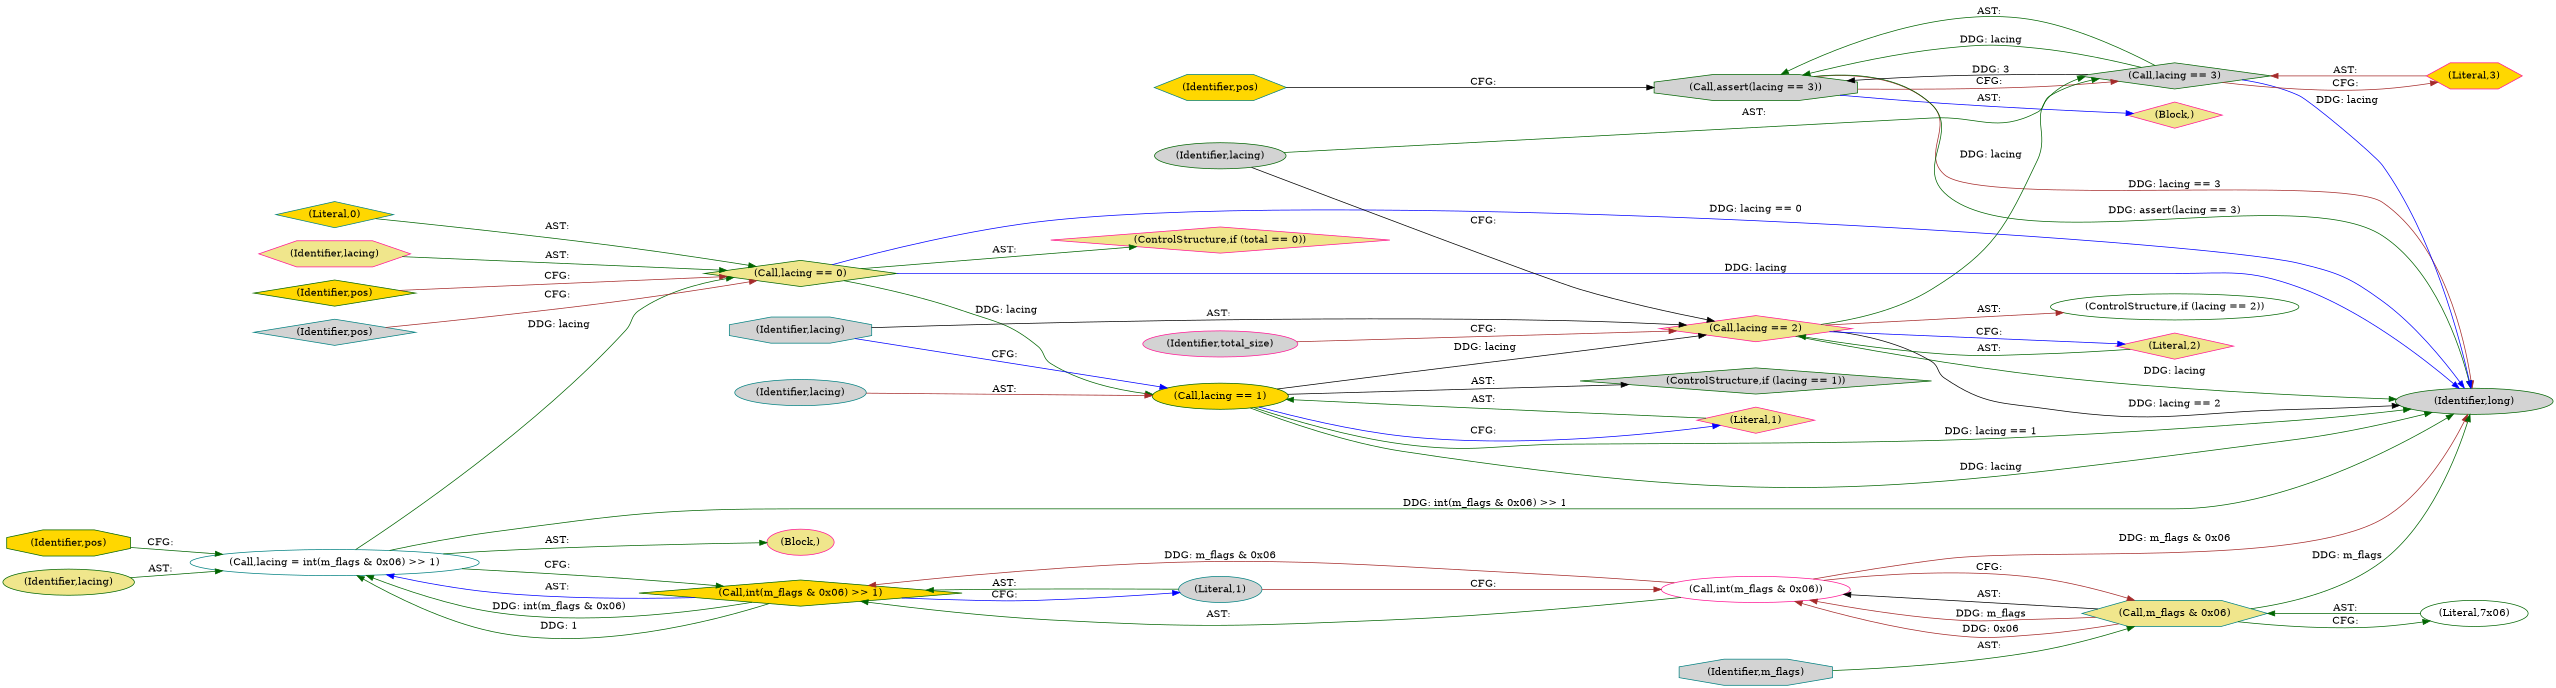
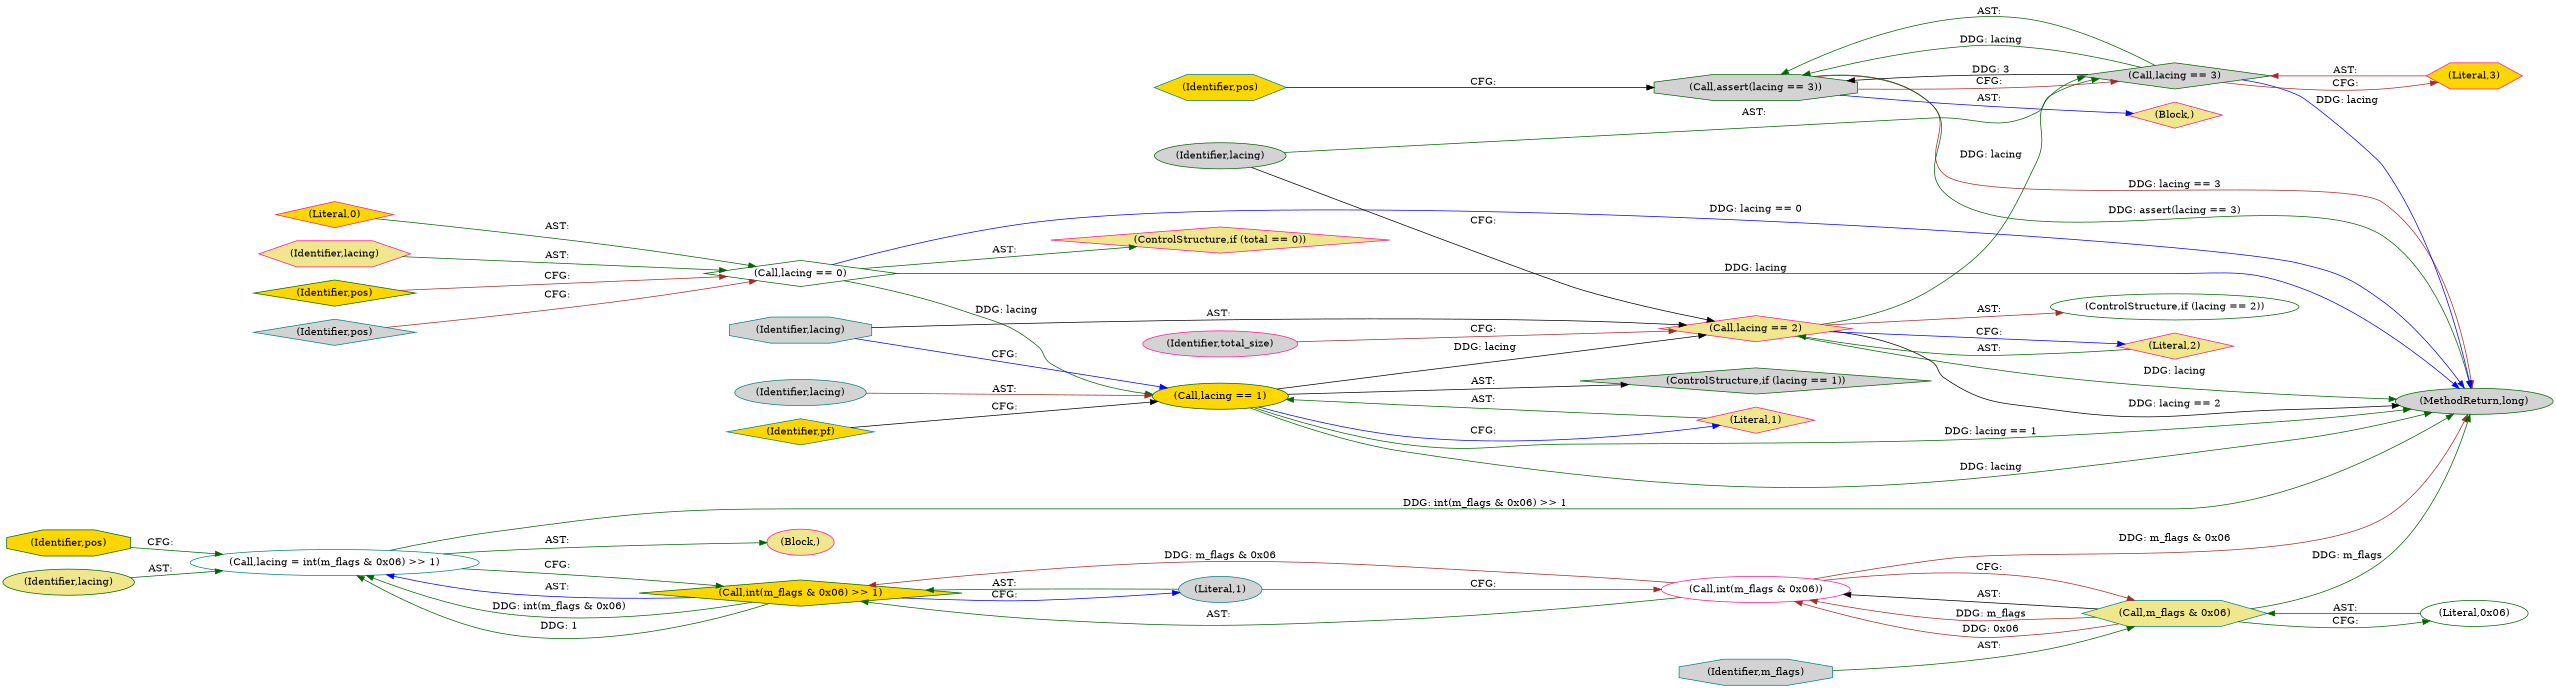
(335, 215) -> (335, 215)
(801, 273) -> (801, 273)
(2474, 401) -> (2474, 401)
(542, 410) -> none
none -> (801, 432)
(2474, 613) -> (2474, 613)
